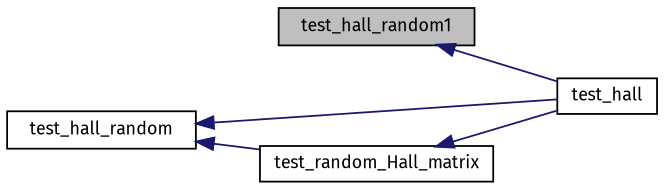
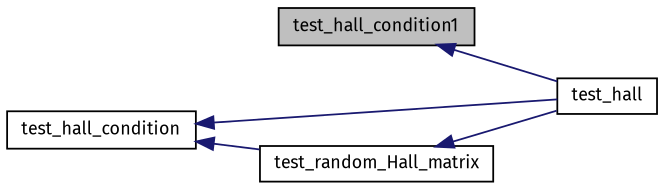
(377, 27) -> (377, 27)
(101, 130) -> (101, 130)
